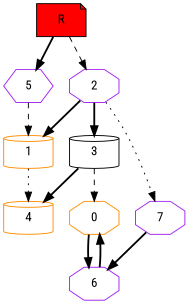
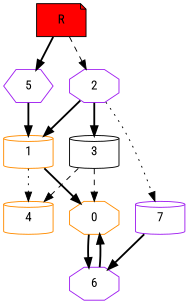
(28, 114) -> (28, 114)
none -> (57, 180)
(65, 182) -> (66, 180)
(160, 218) -> (160, 218)
